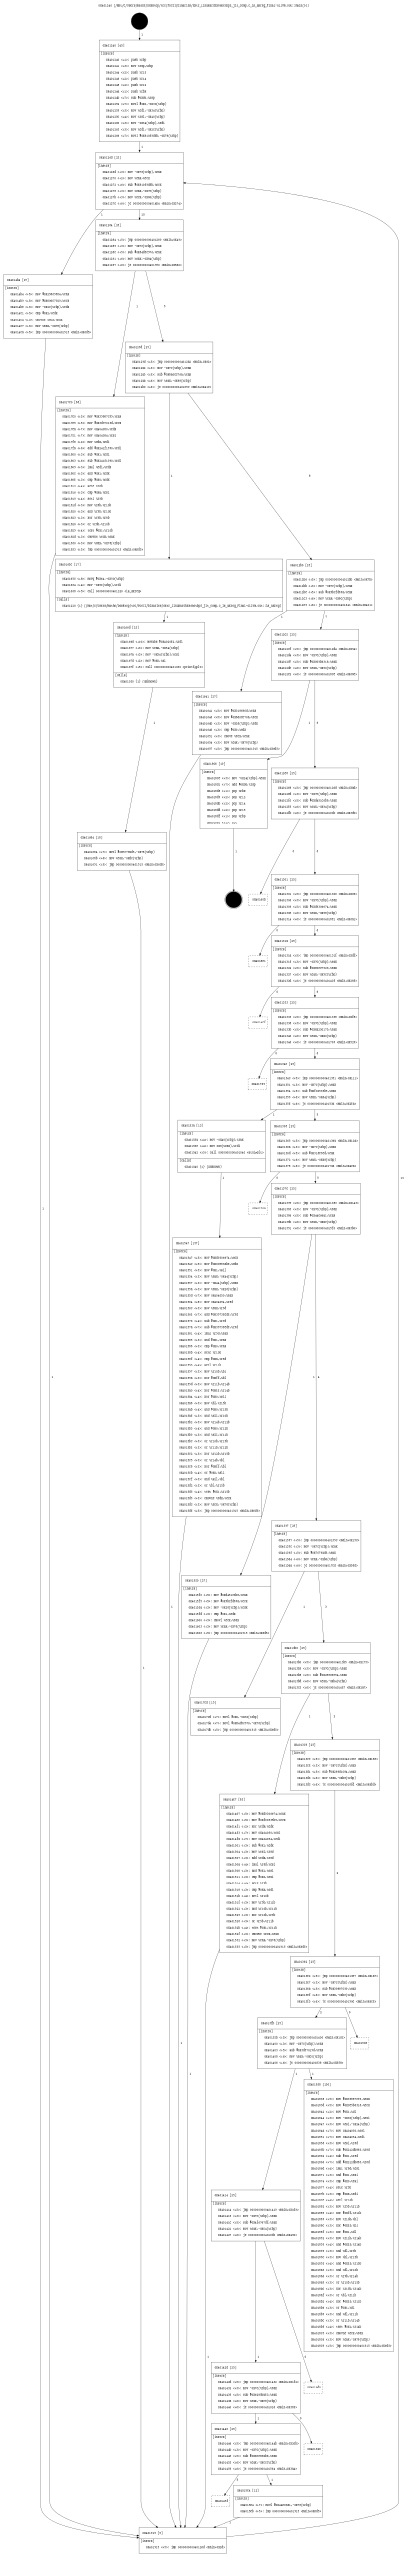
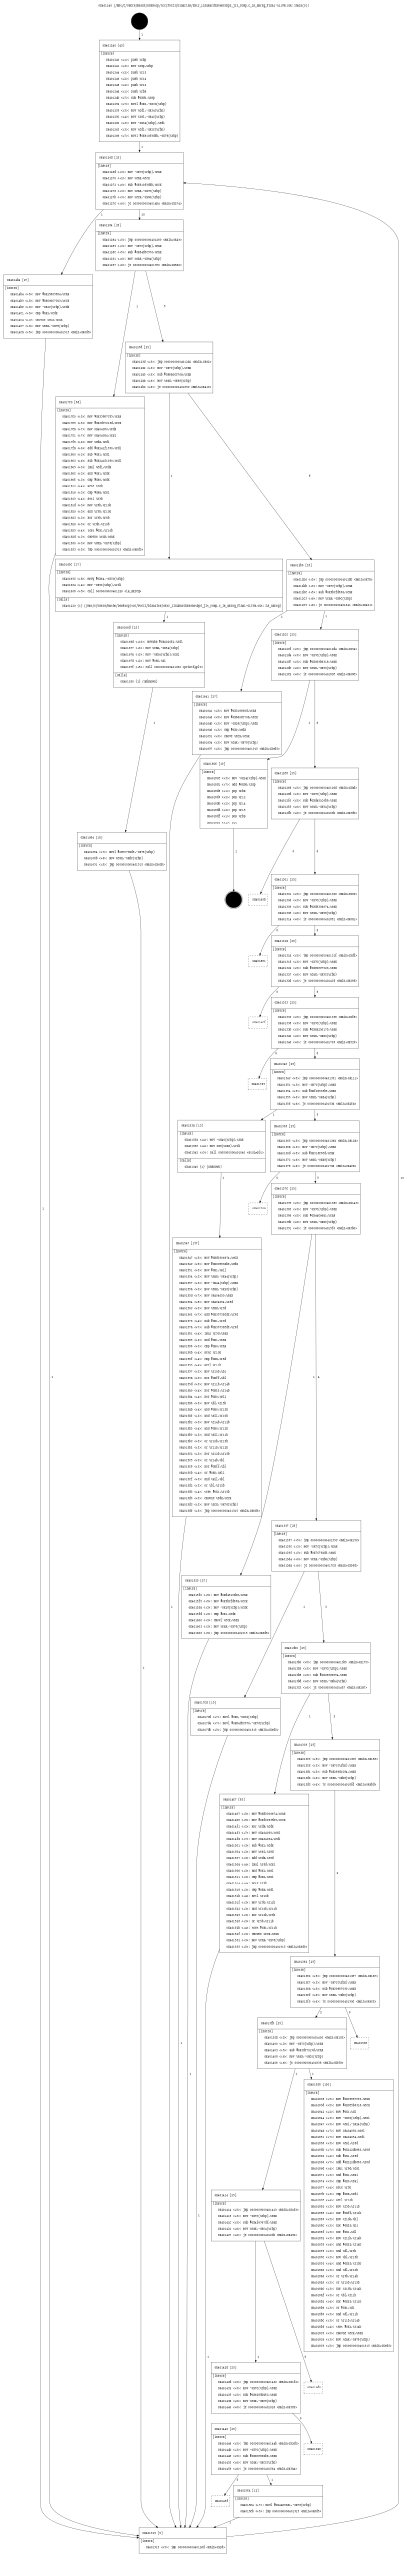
none -> (196, 2129)
(256, 2418) -> none
